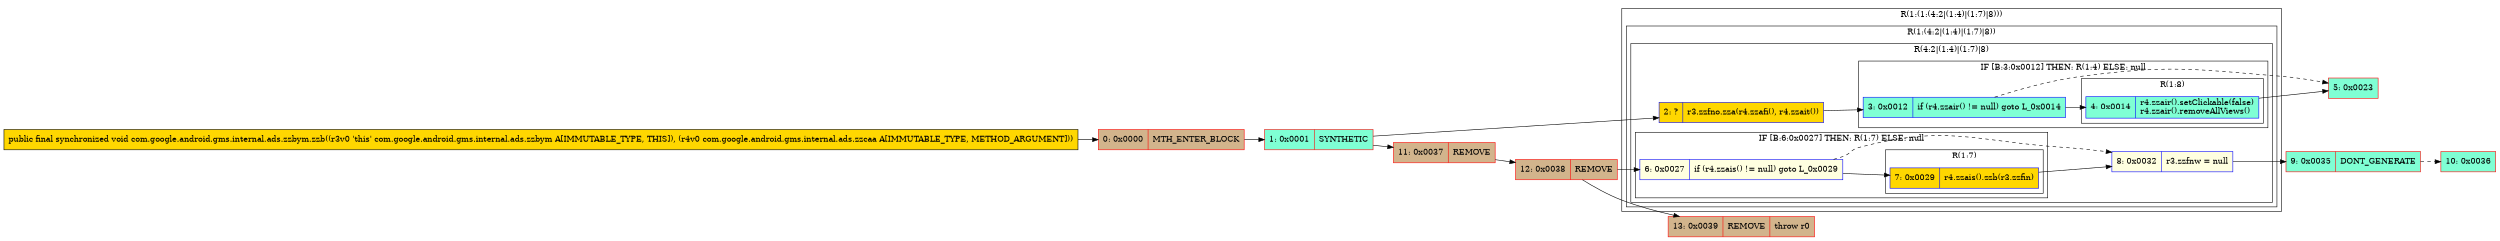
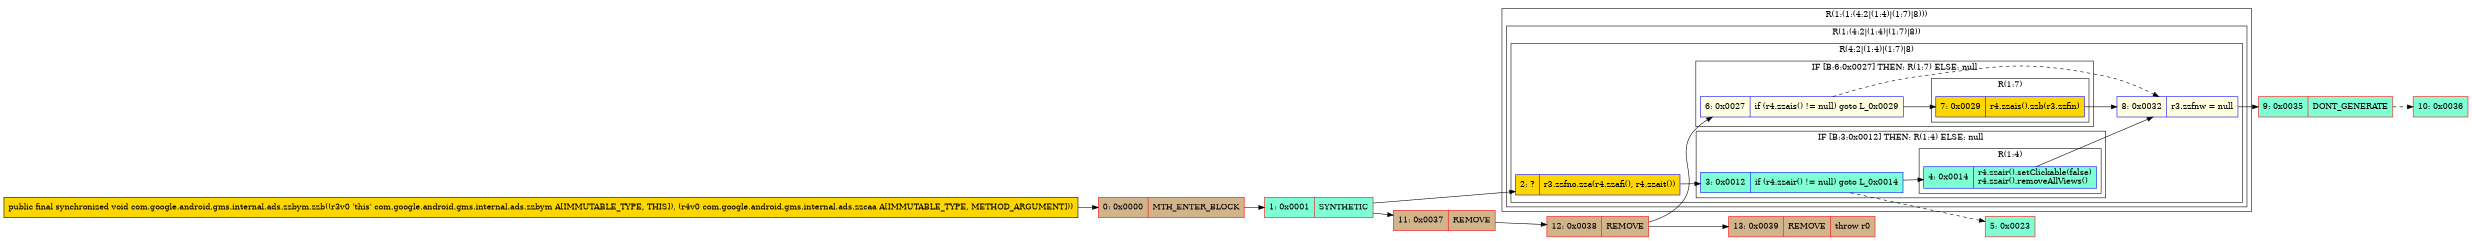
(2172, 85) -> (2010, 155)
(2291, 95) -> (2092, 143)
